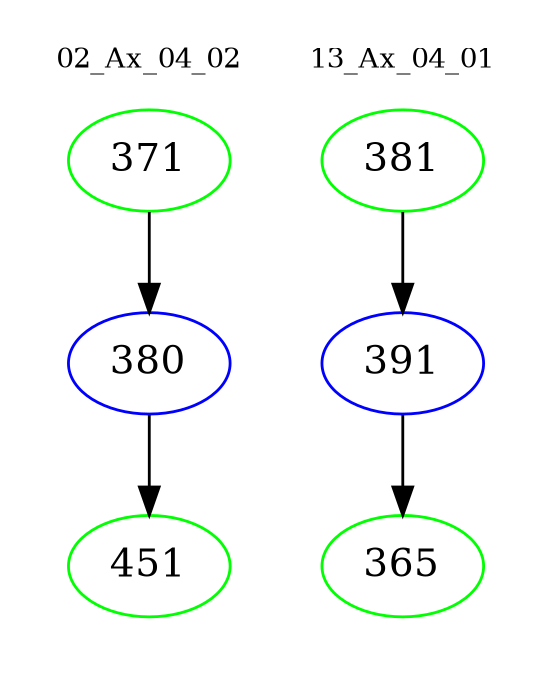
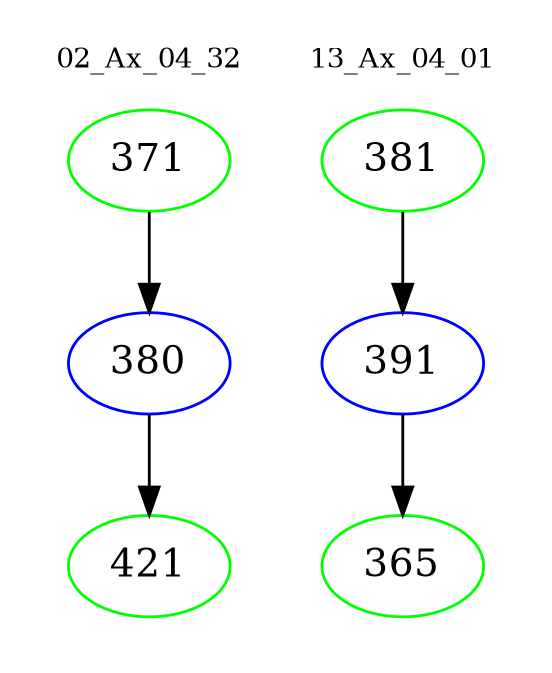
(149, 61) -> (149, 61)
(149, 566) -> (149, 566)
